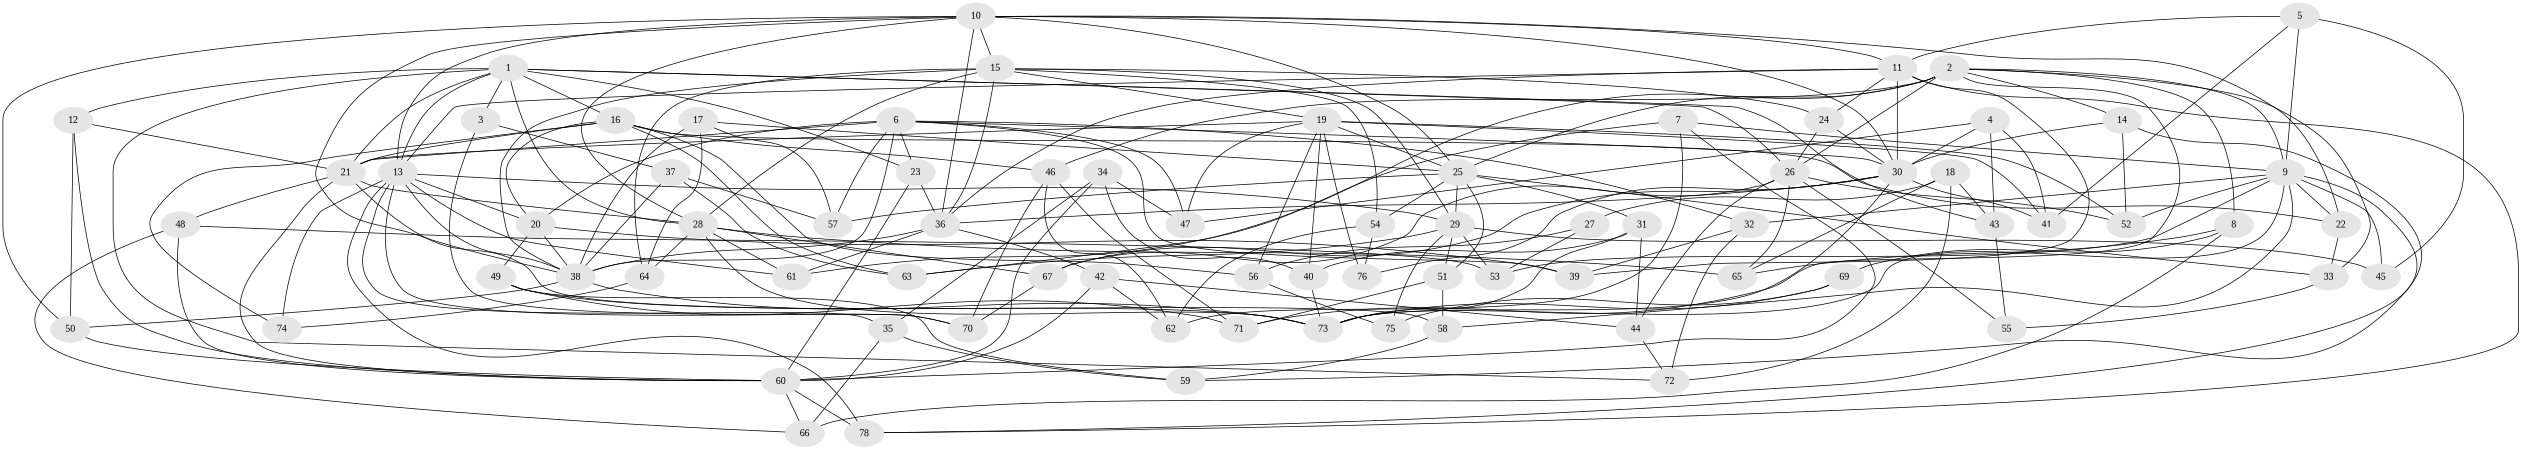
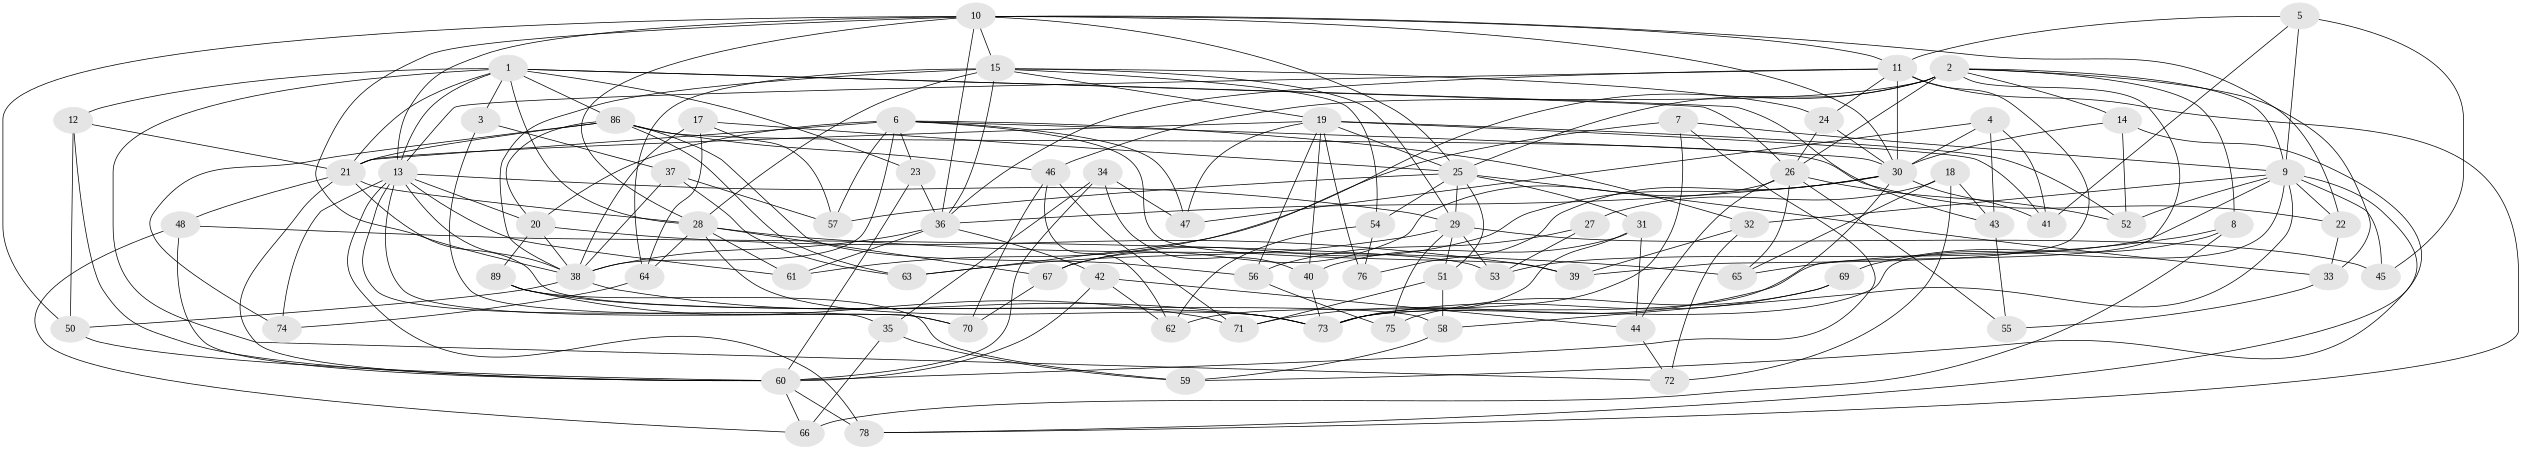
(616, 120) -> (616, 120)
(496, 277) -> (496, 277)
